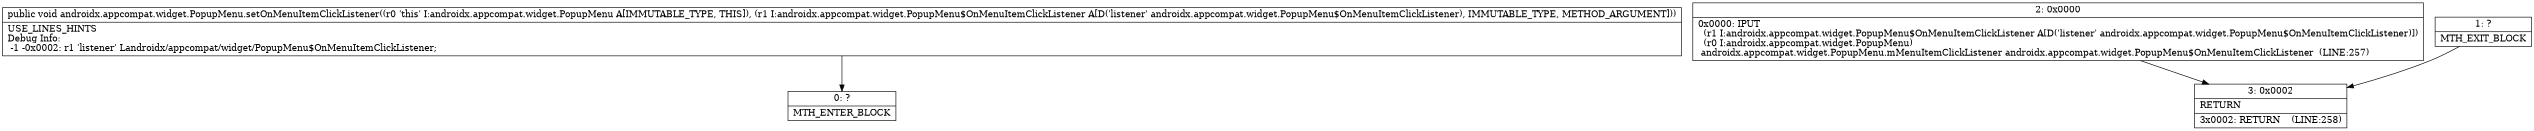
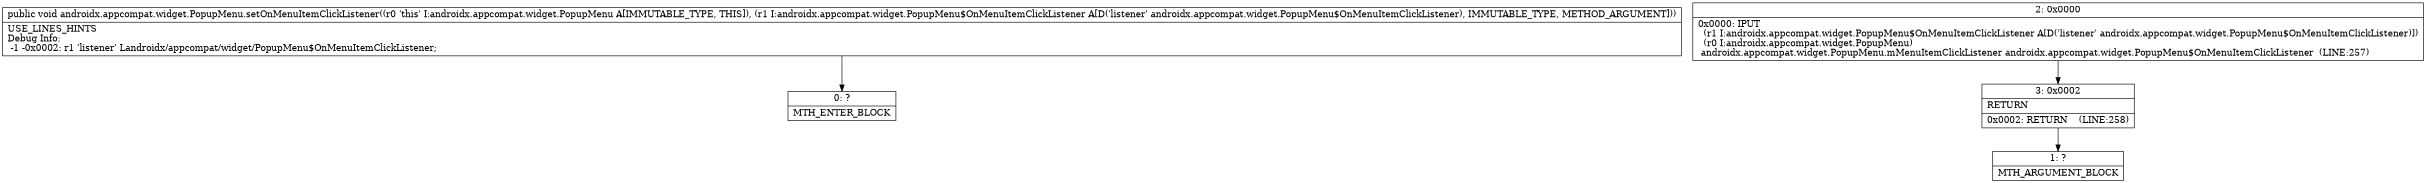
(2483, 39) -> (2058, 173)
(2408, 69) -> (2058, 136)
(2271, 120) -> (2058, 120)
